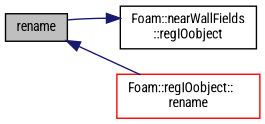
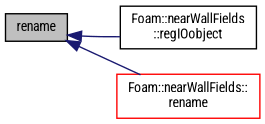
(87, 19) -> (101, 37)
(188, 96) -> (188, 96)
